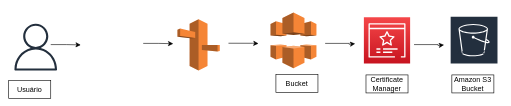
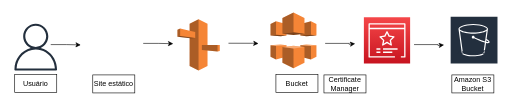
none -> (114, 84)
(387, 84) -> (345, 84)
(30, 89) -> (36, 83)
